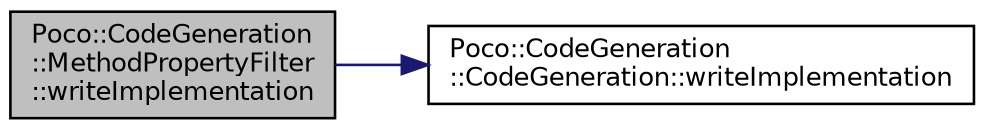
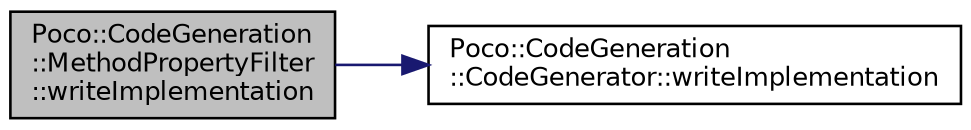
(701, 65) -> (695, 65)
